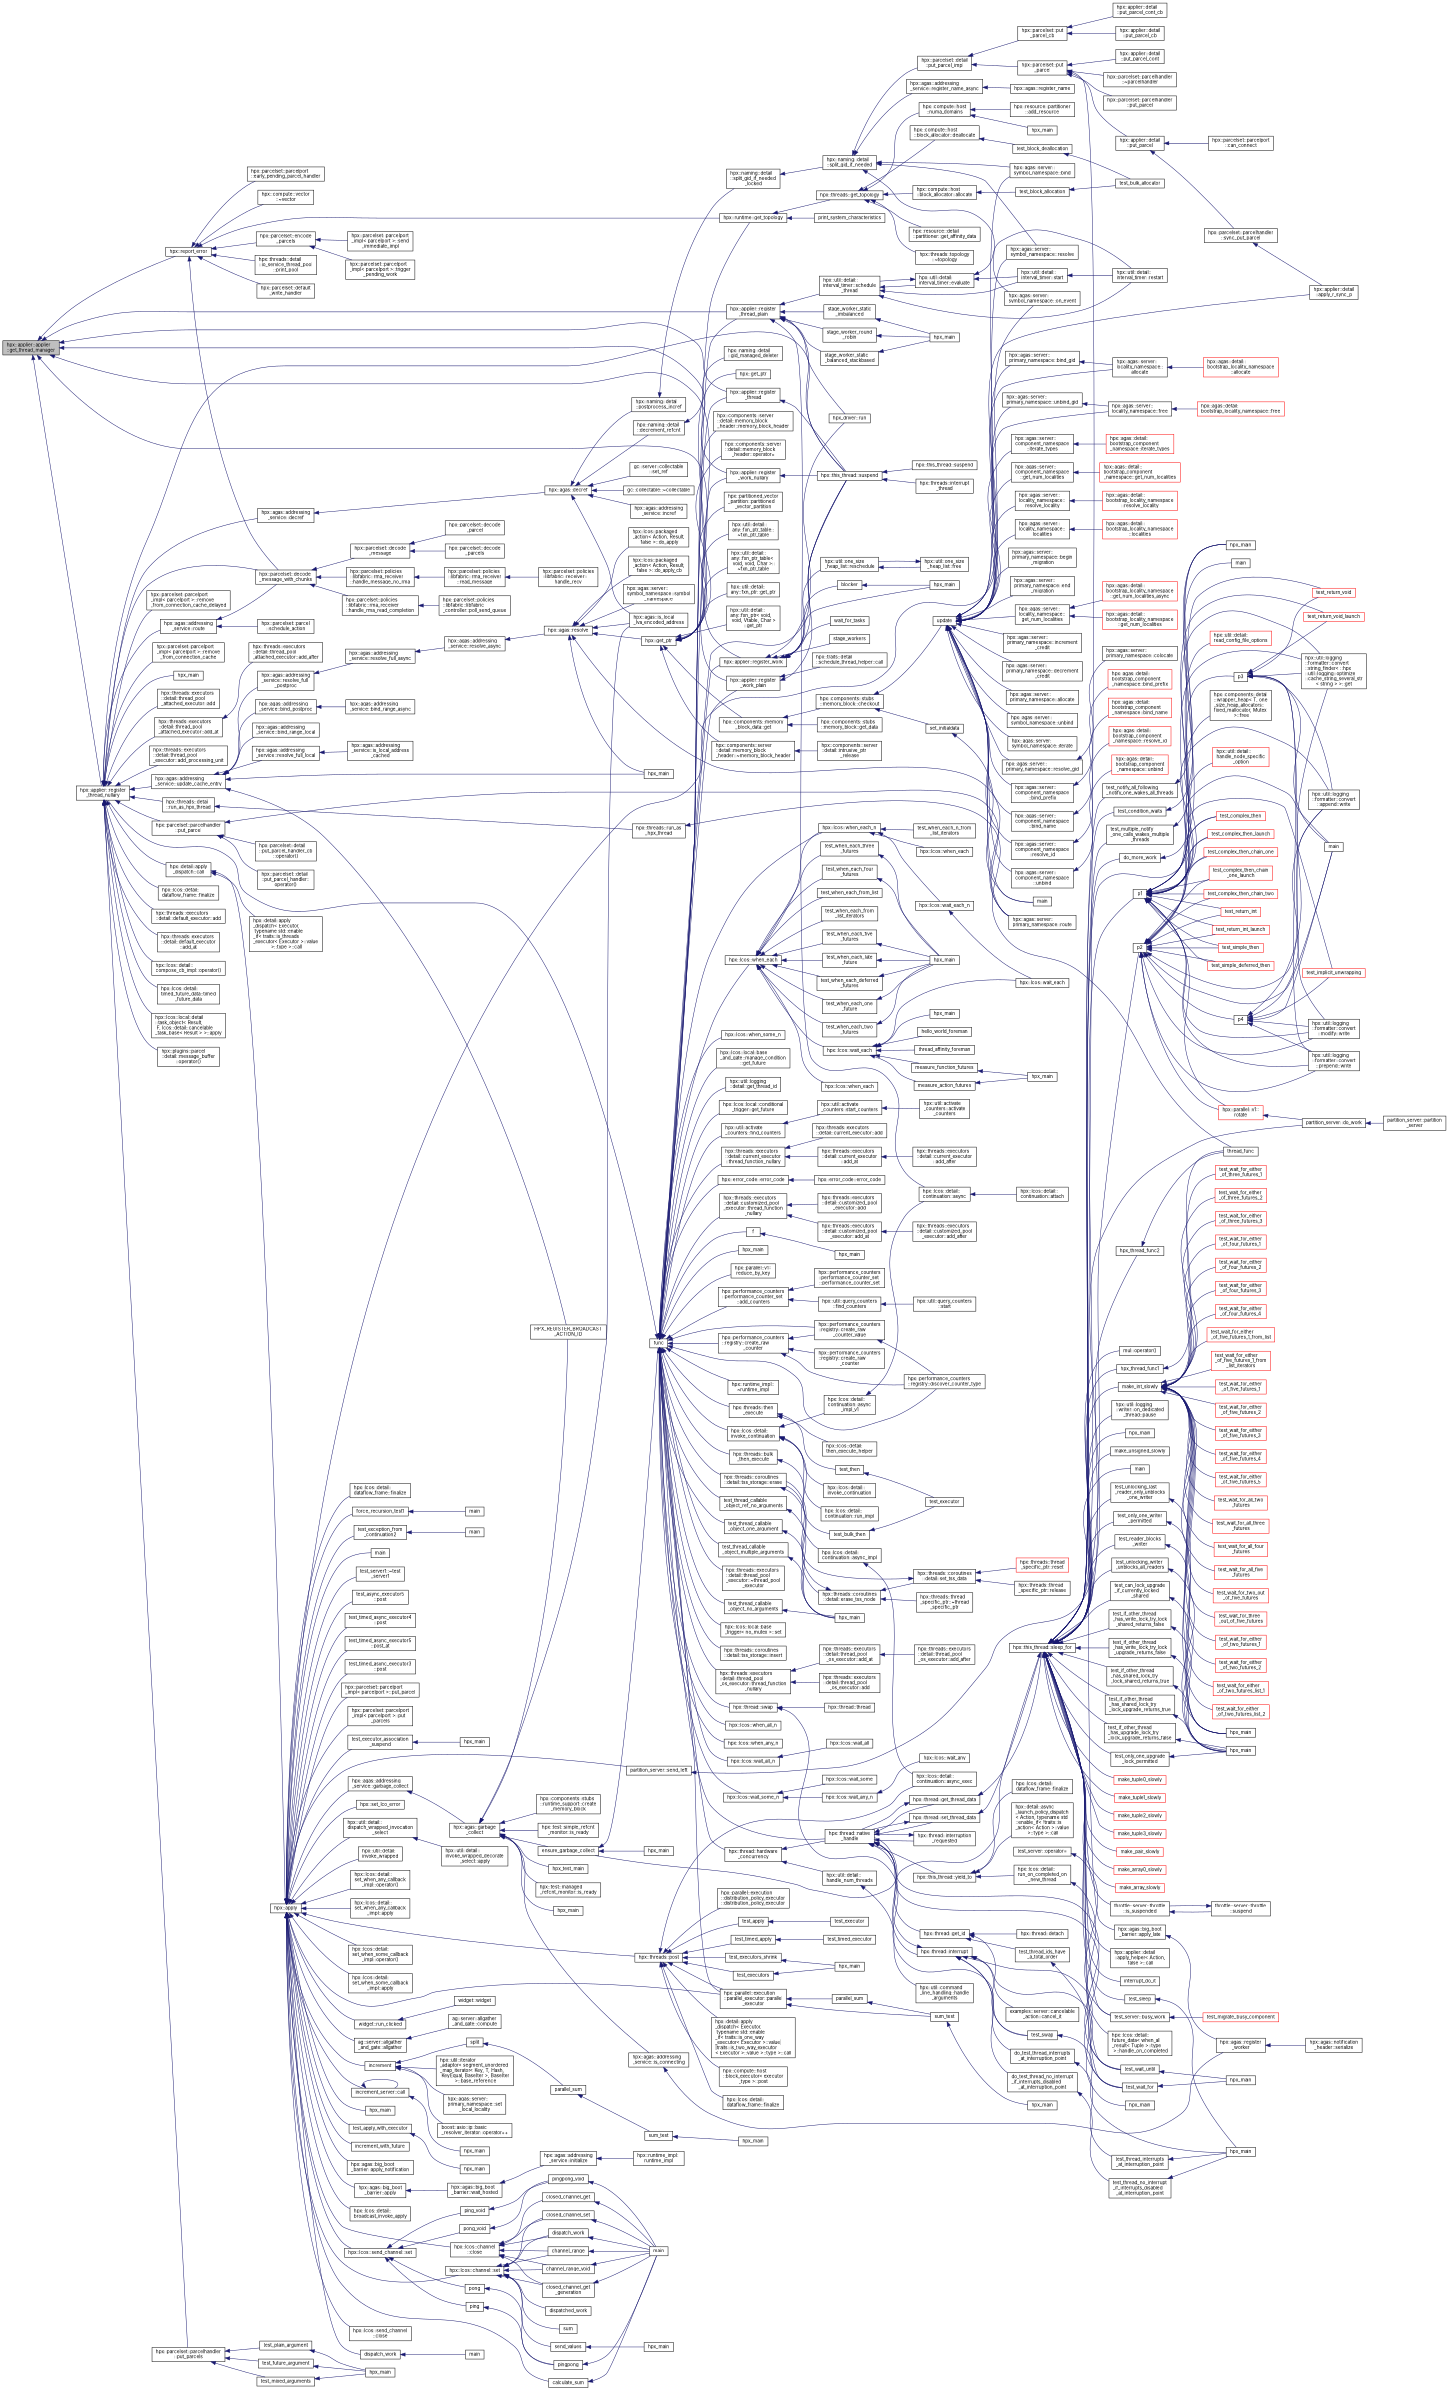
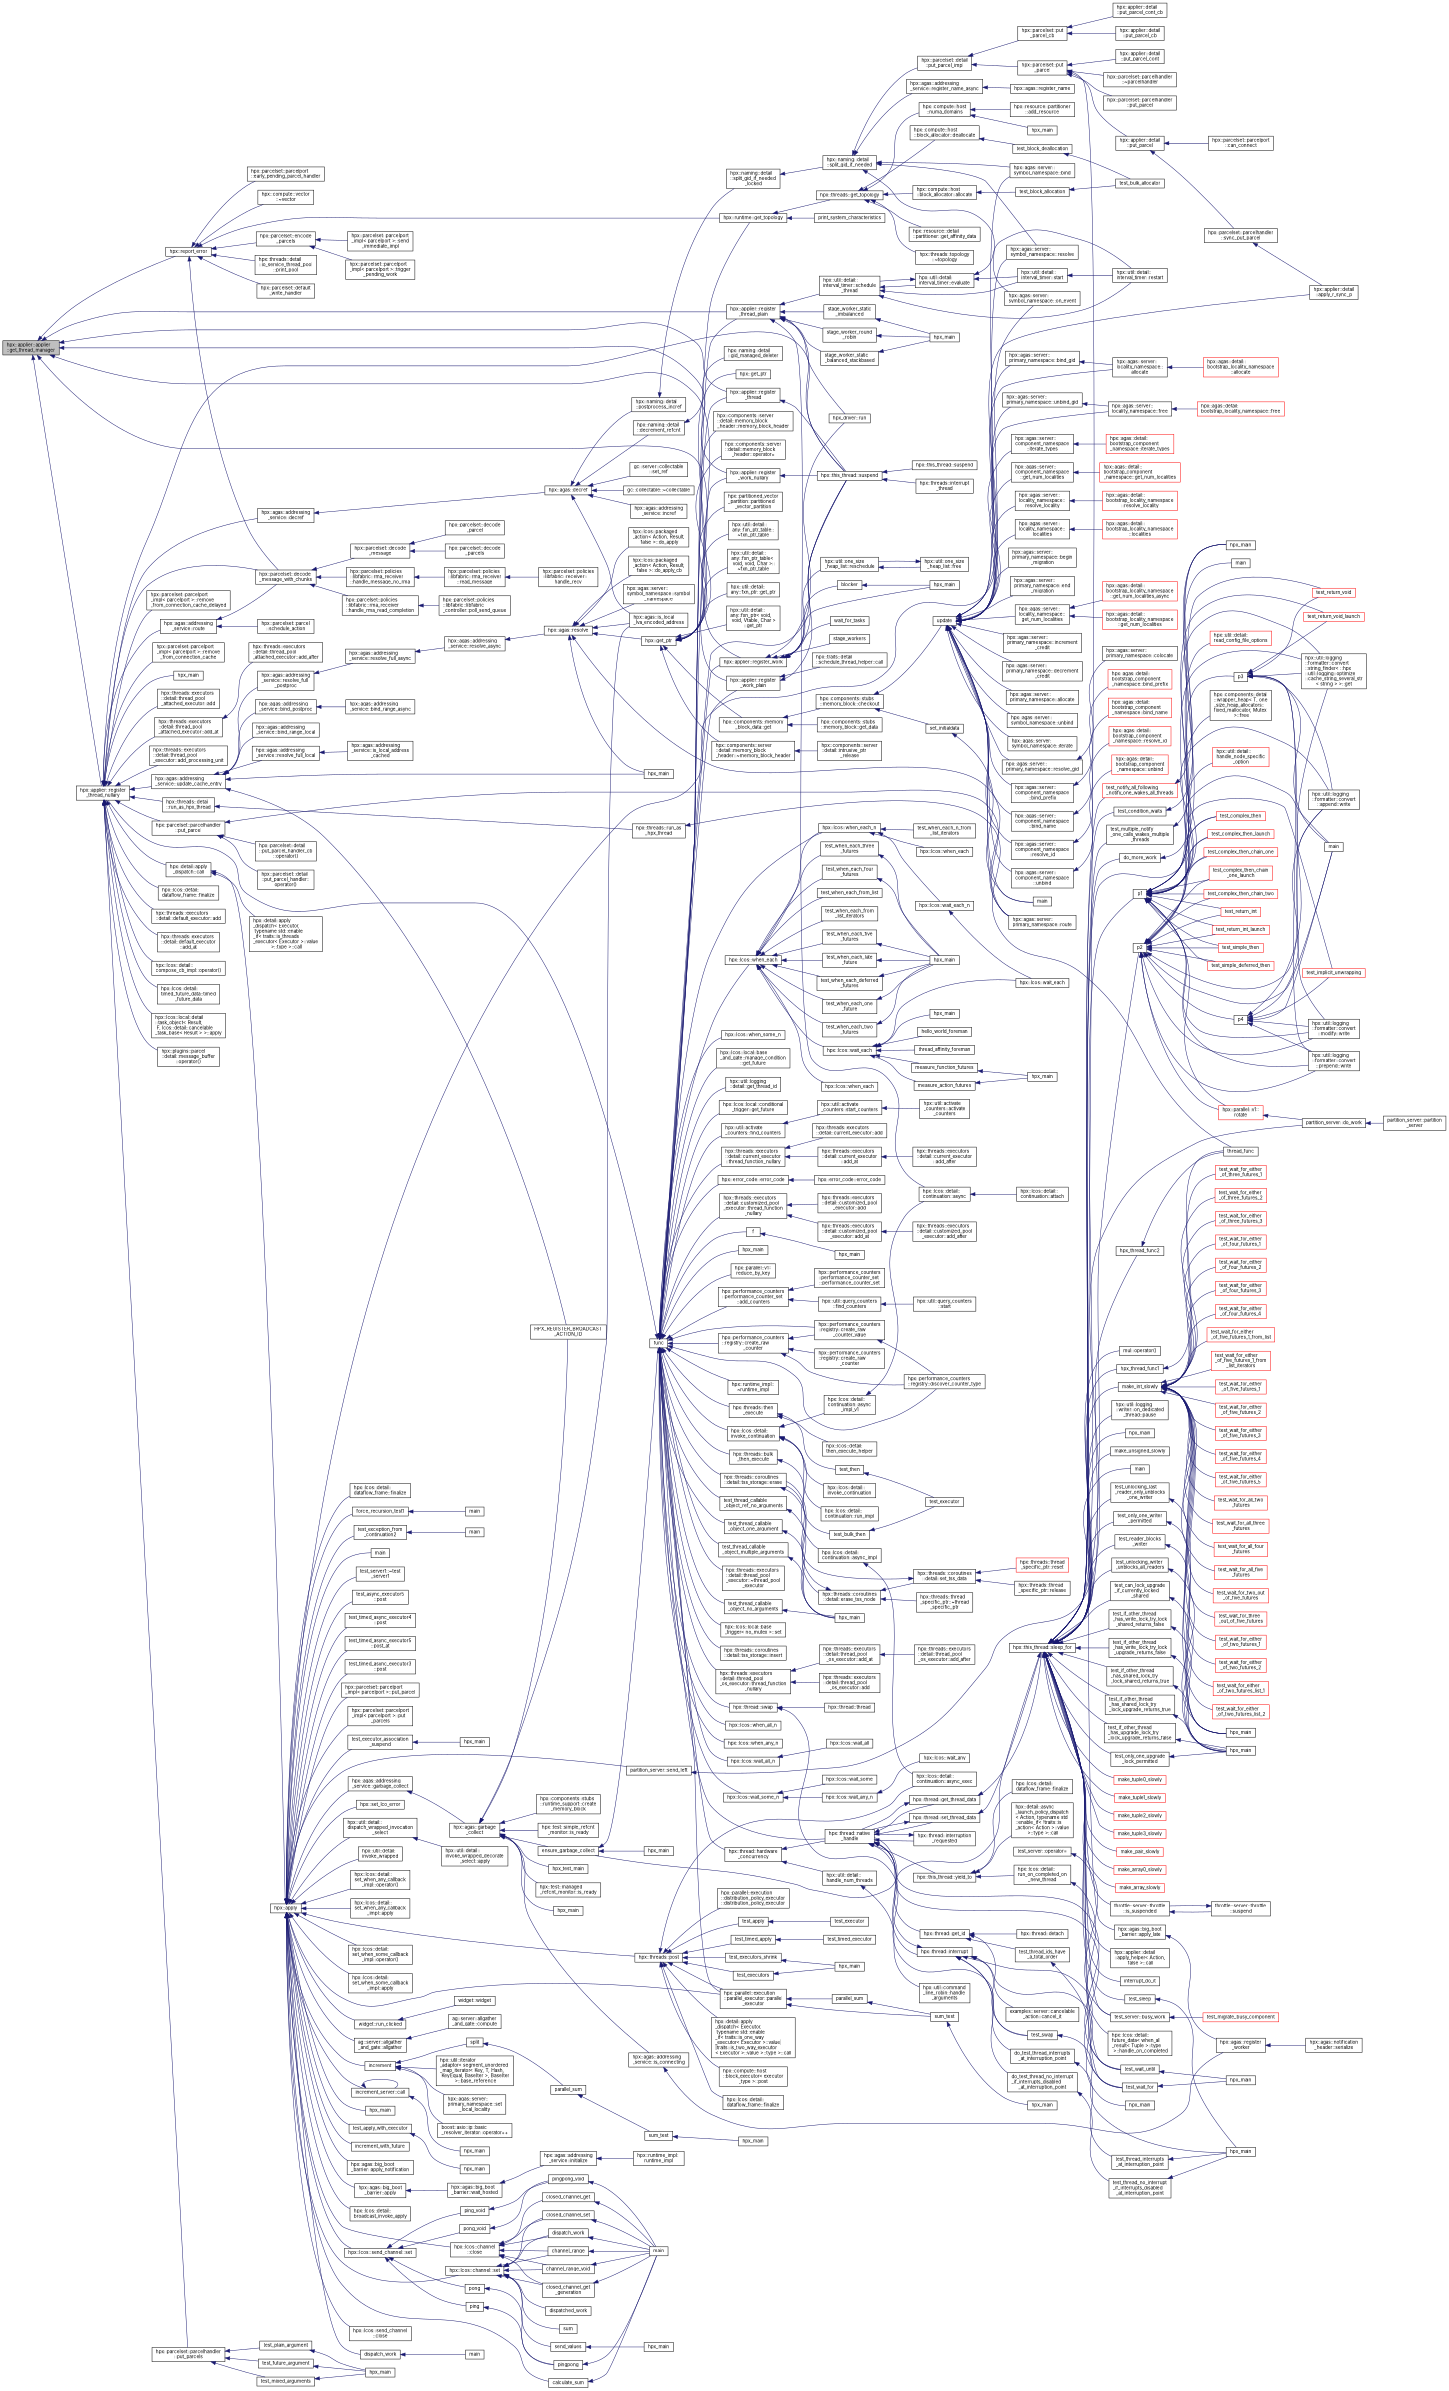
(1140, 791) -> (1140, 791)
(945, 1993) -> (945, 1993)
